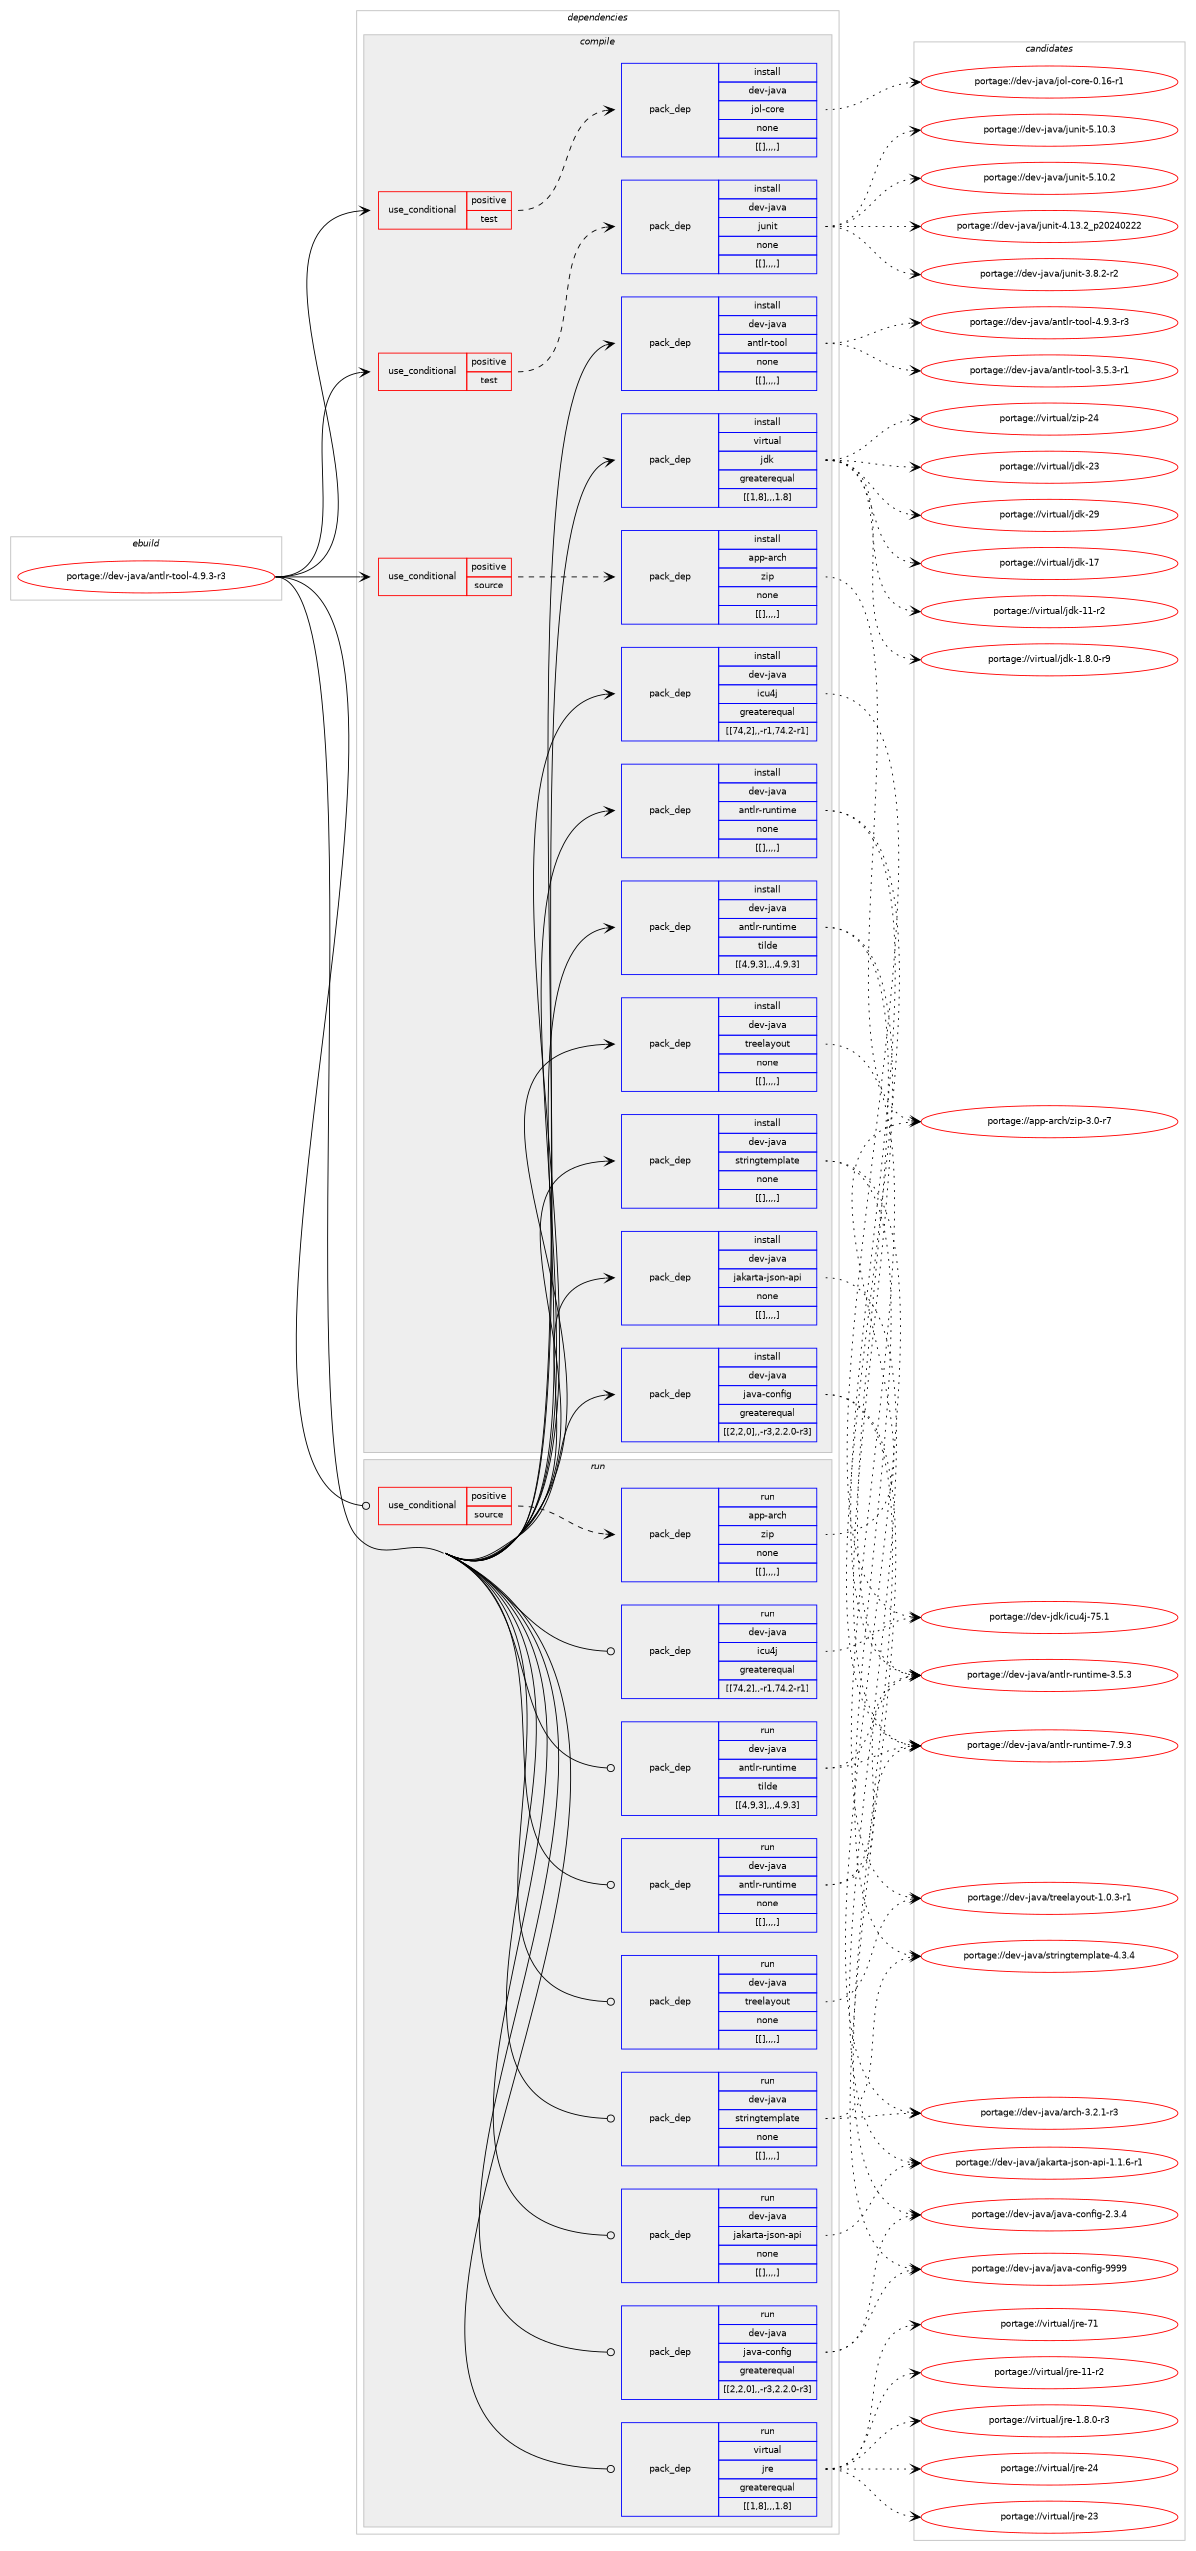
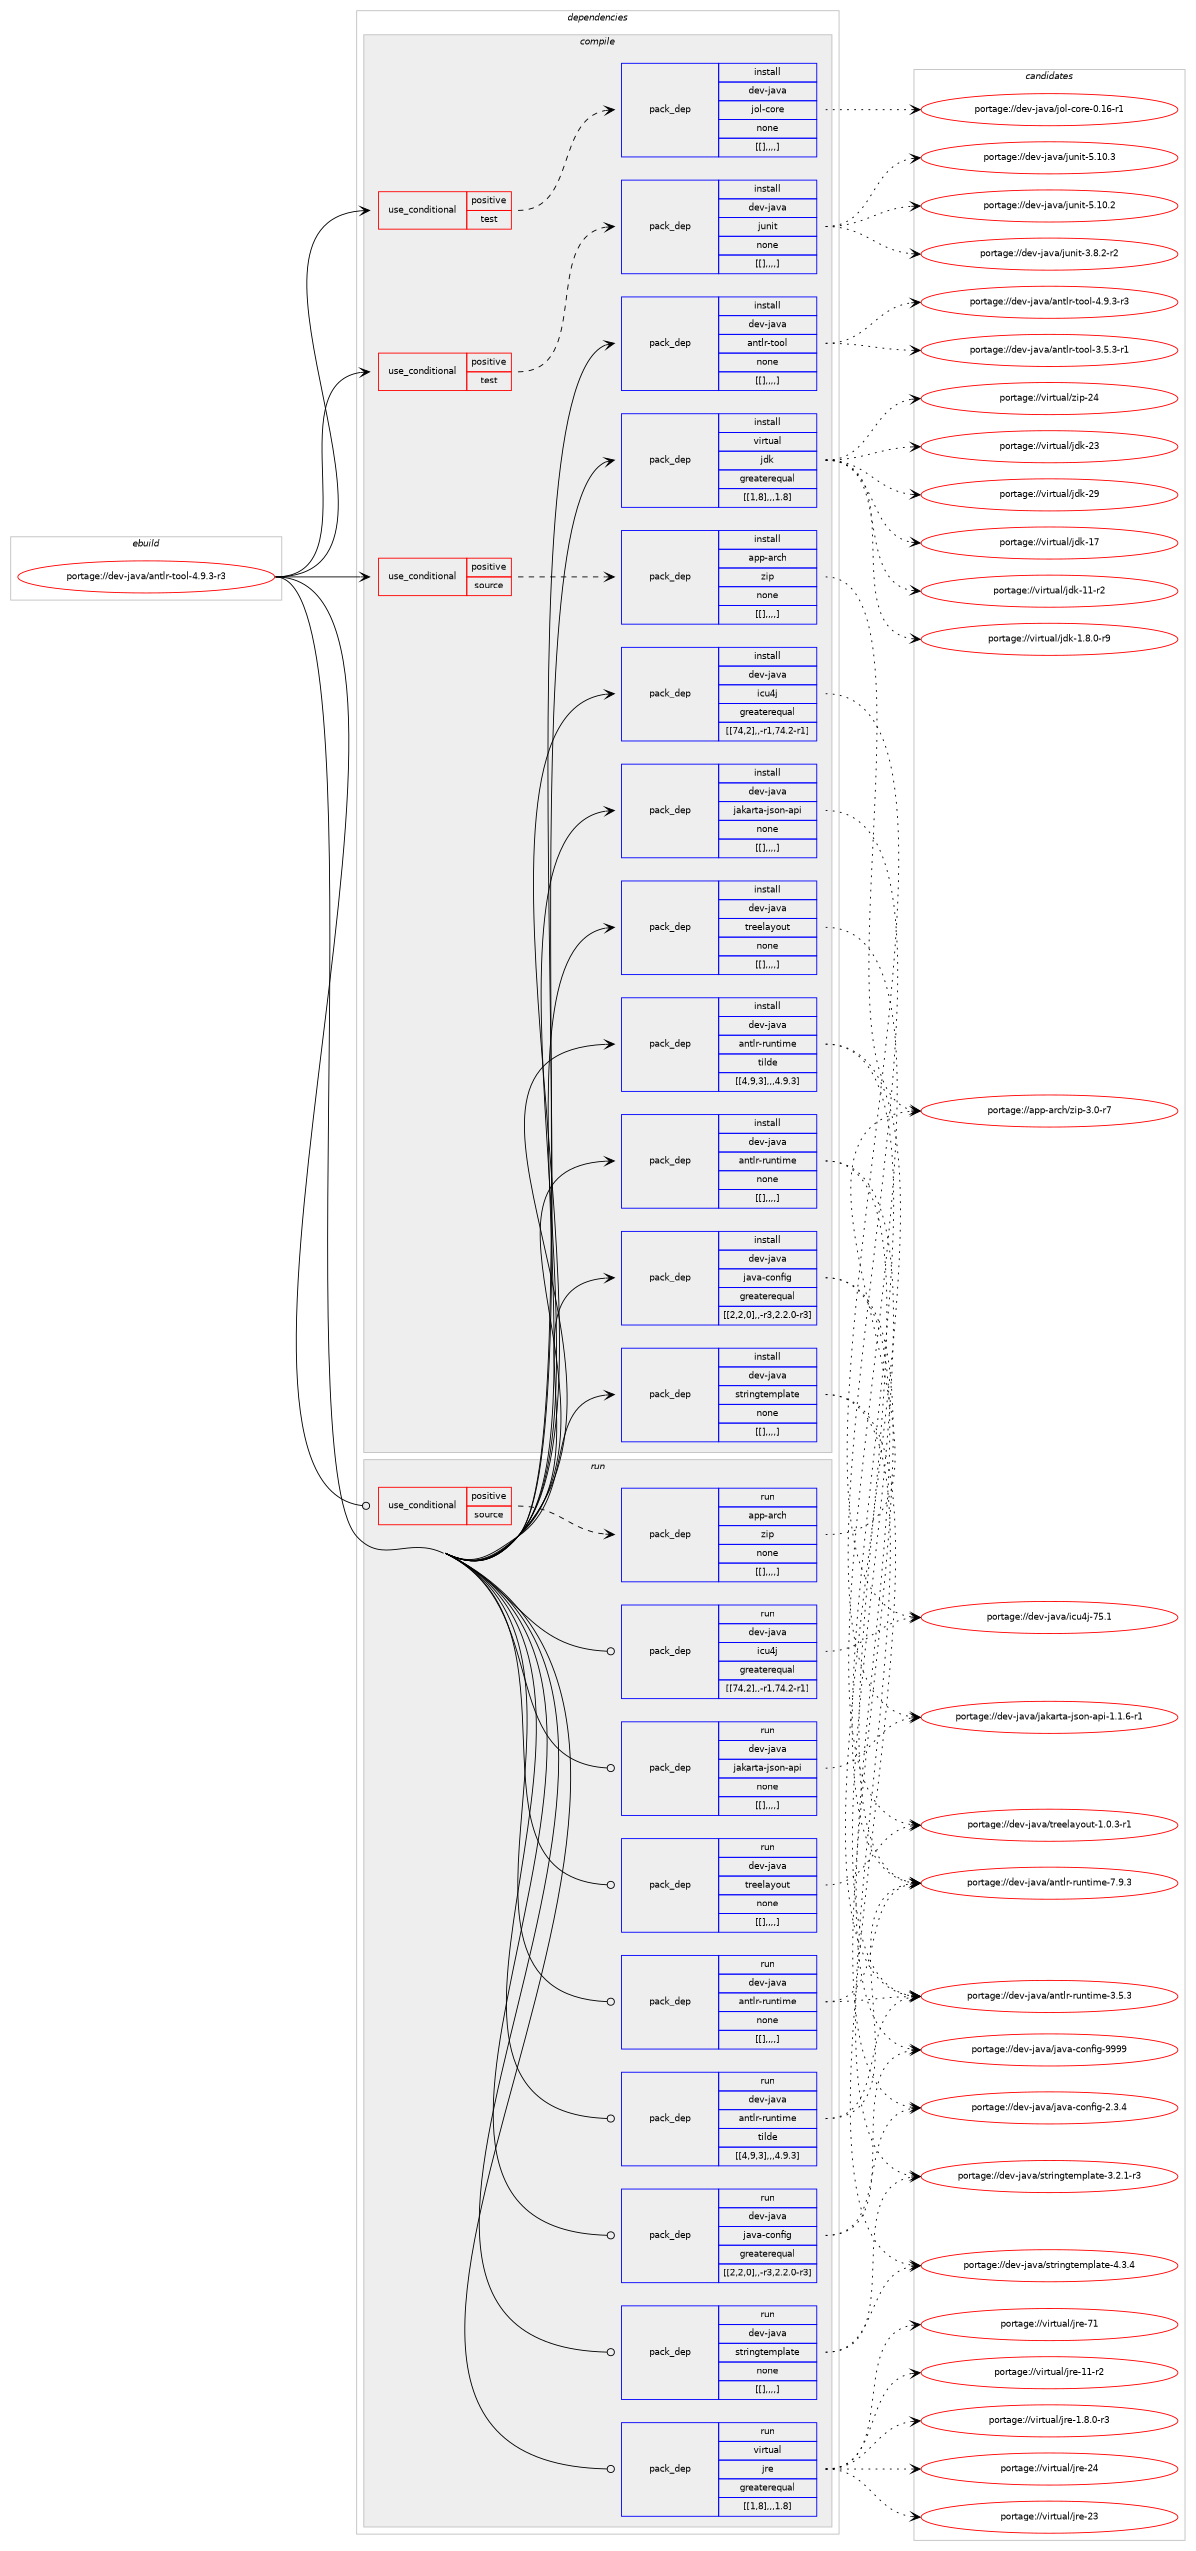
(1049, 226) -> none
(1049, 1617) -> (1049, 1617)
(1049, 2113) -> (1049, 2177)
